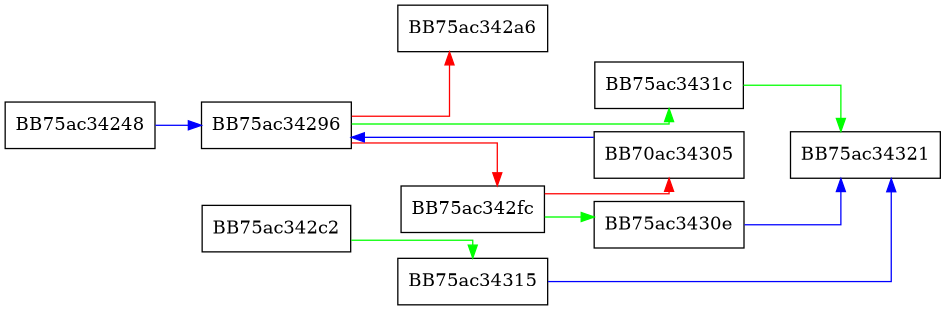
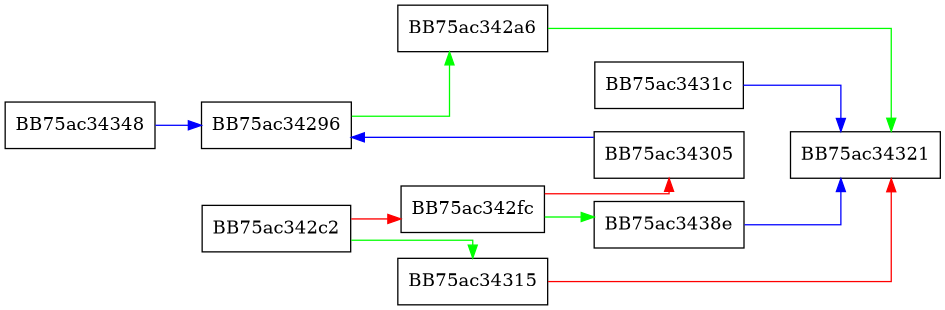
none -> (765, 28)
(809, 85) -> (809, 85)
(426, 116) -> (426, 116)
(512, 124) -> none
(80, 125) -> (80, 125)
(439, 143) -> (370, 219)
(669, 155) -> (669, 155)
(669, 225) -> (669, 225)
(765, 282) -> (765, 282)
